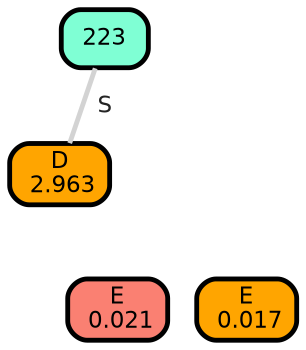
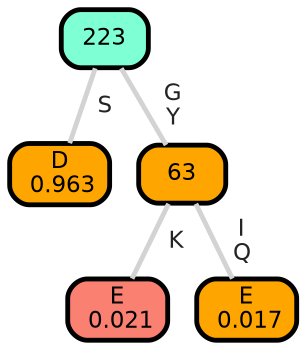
(60, 174) -> (60, 174)
none -> (182, 174)
